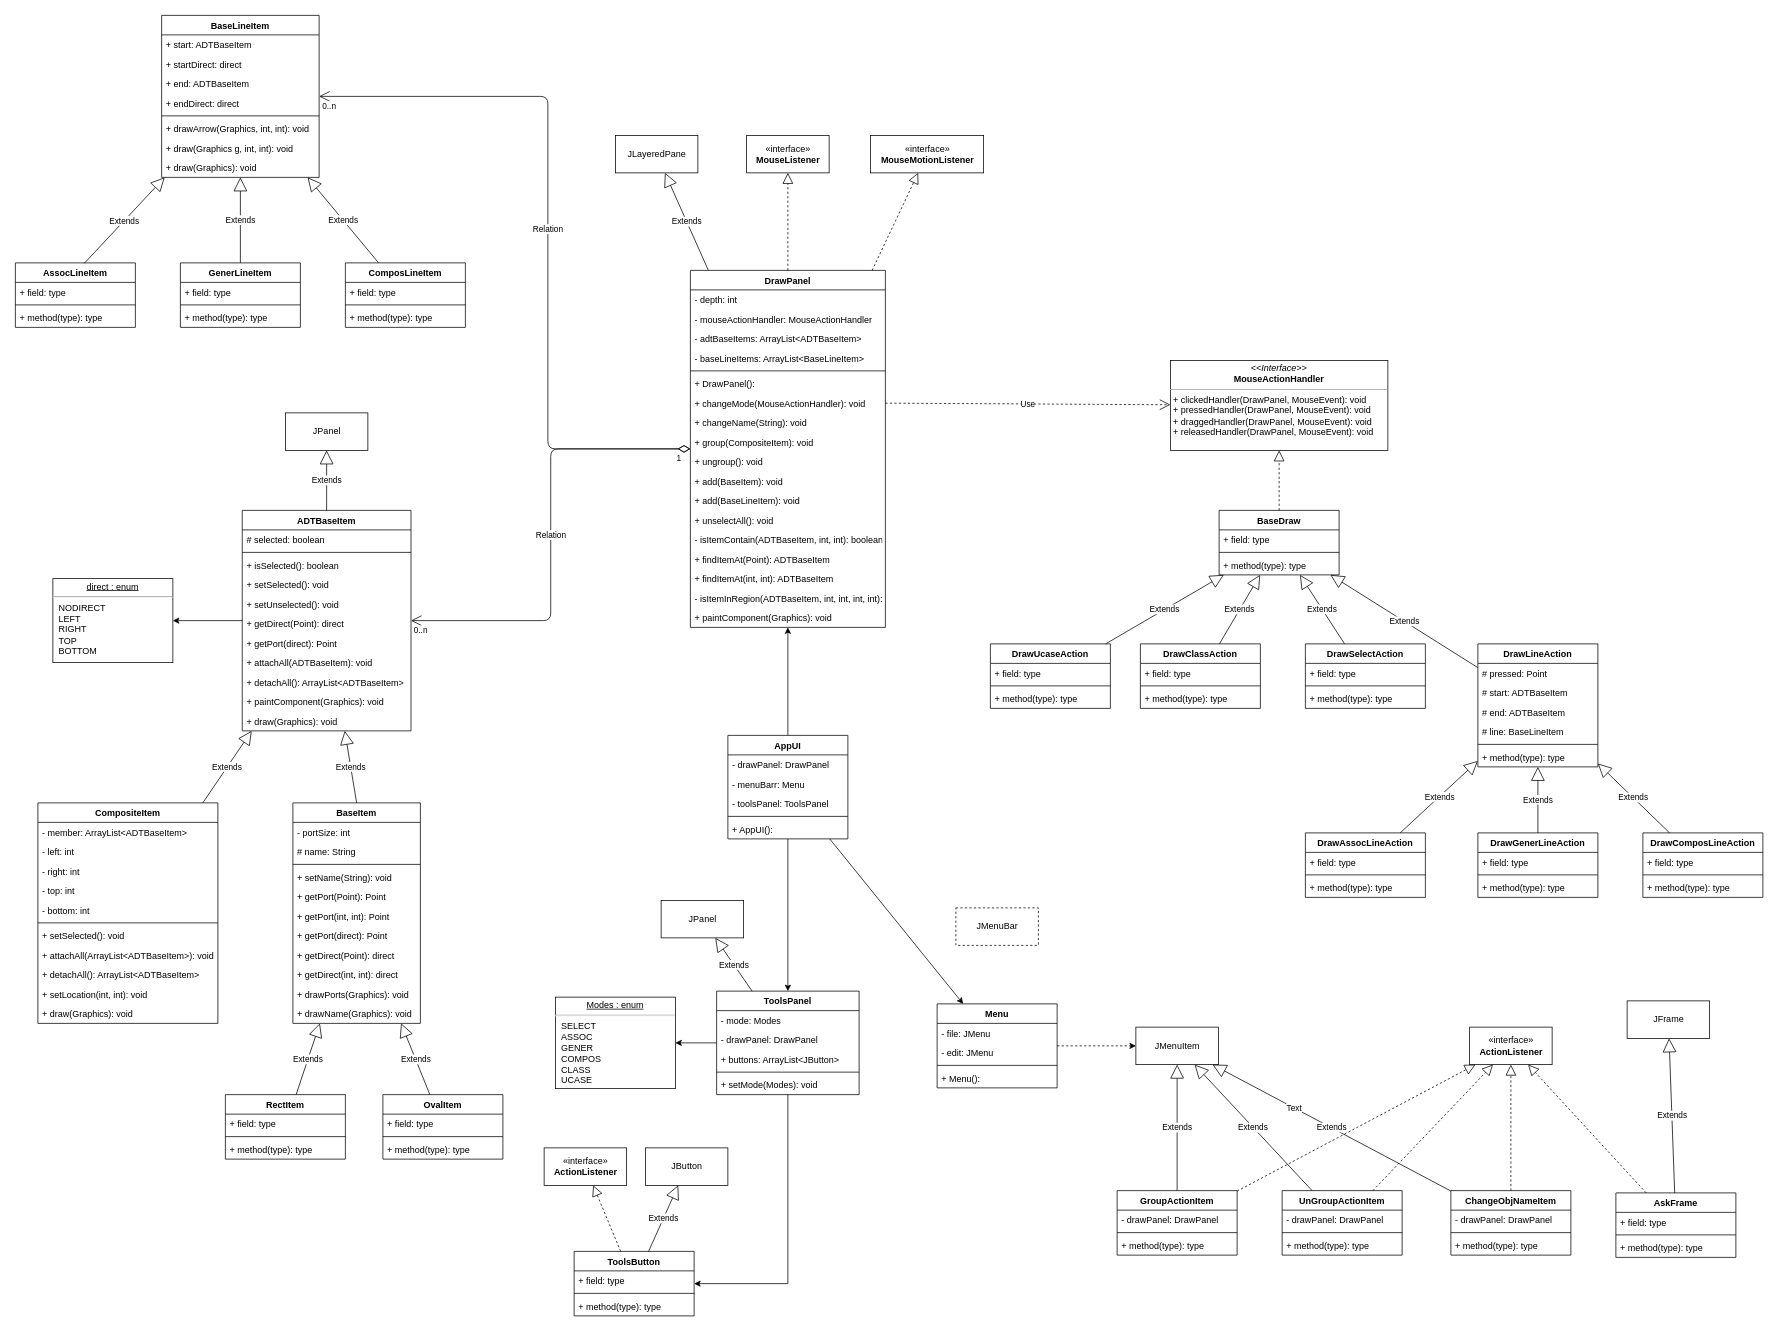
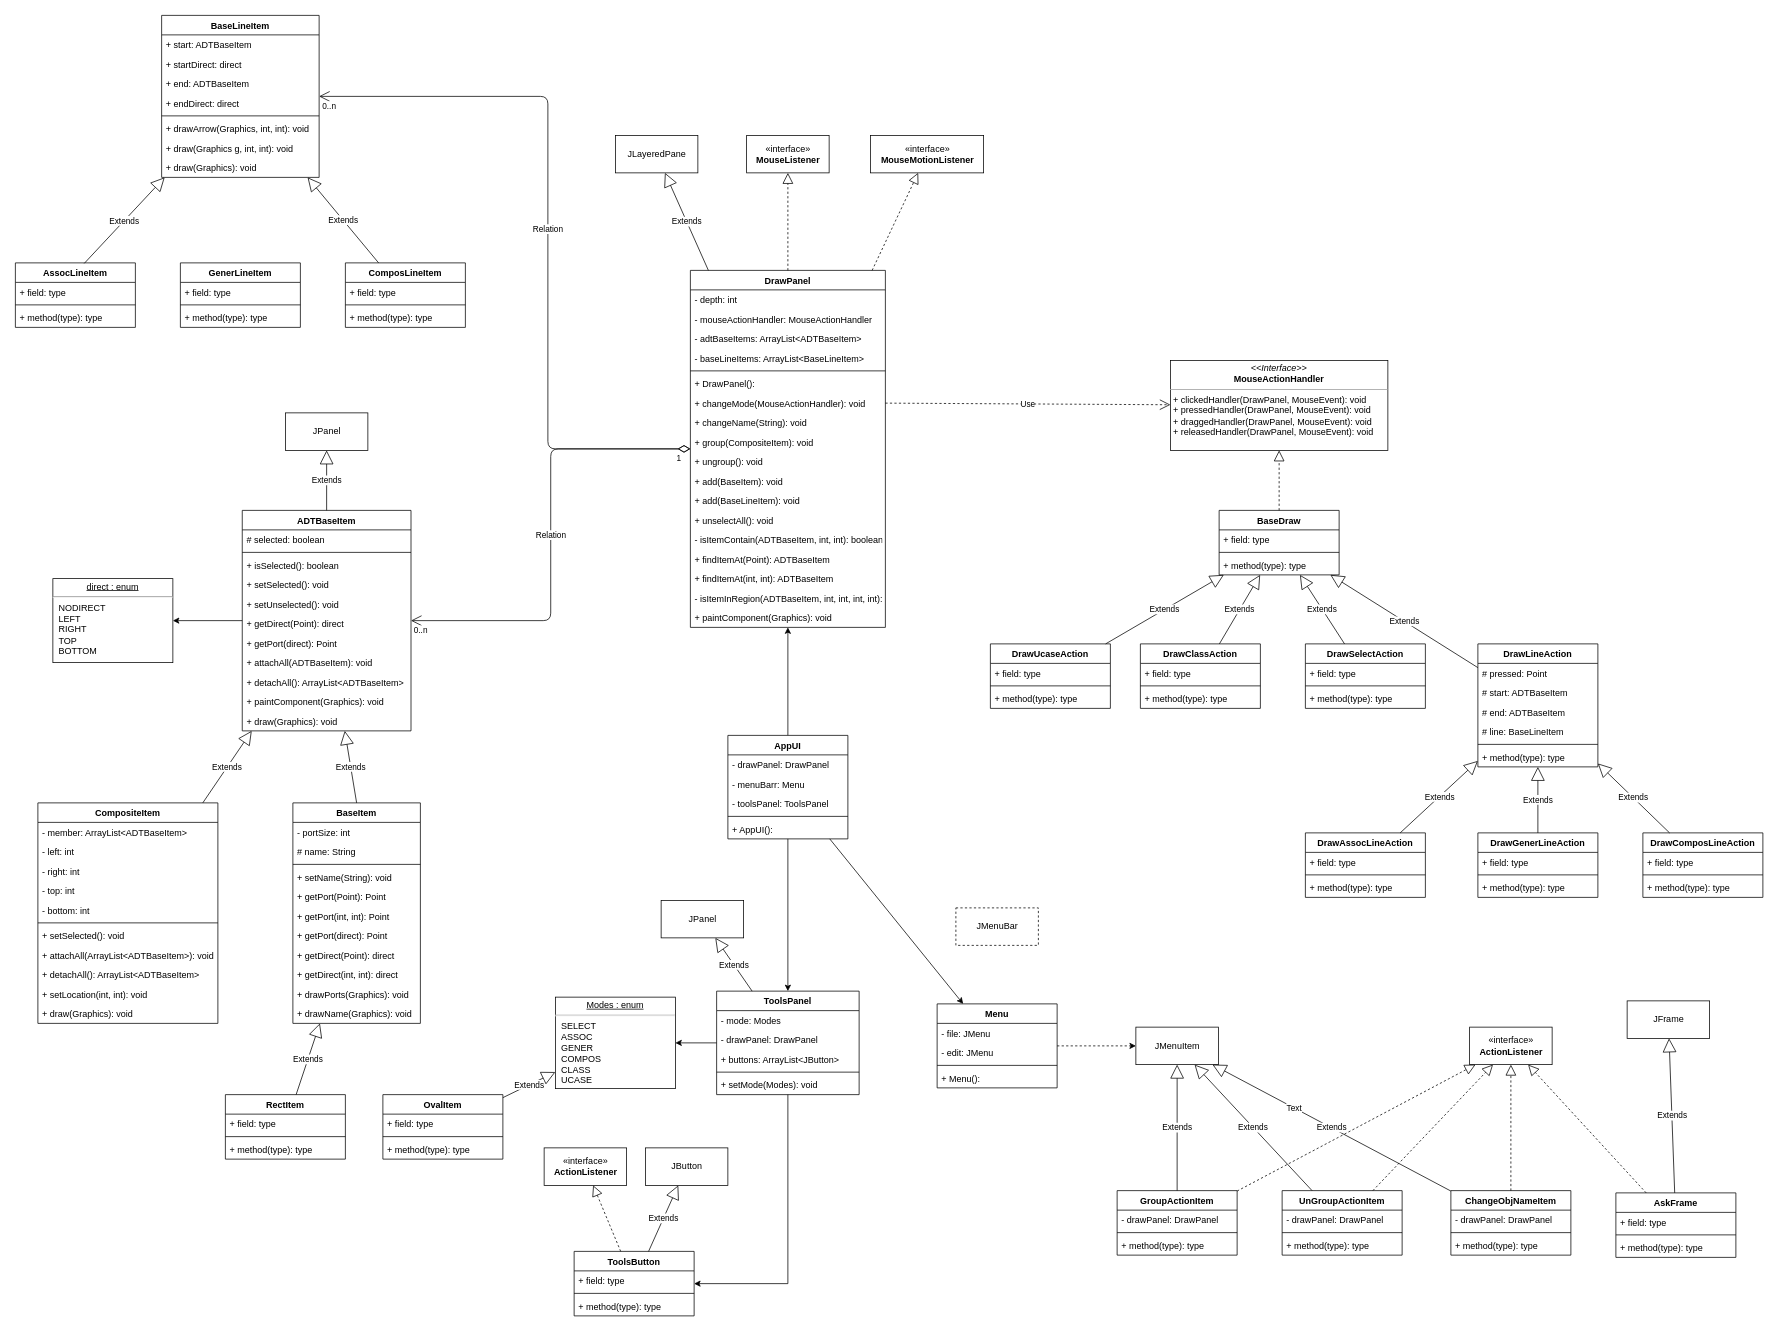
(240, 227) -> none
(418, 1066) -> (523, 1088)
